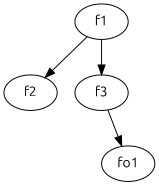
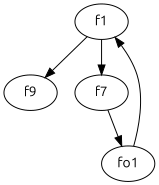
(31, 93) -> (31, 93)
(102, 93) -> (102, 93)
none -> (140, 94)
